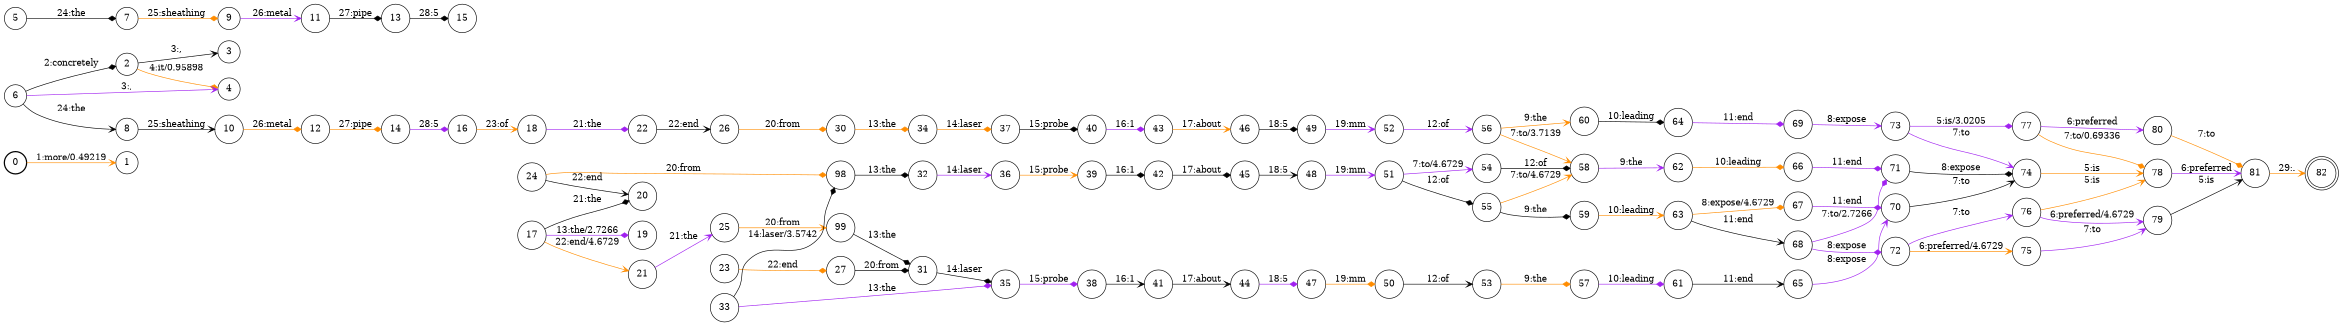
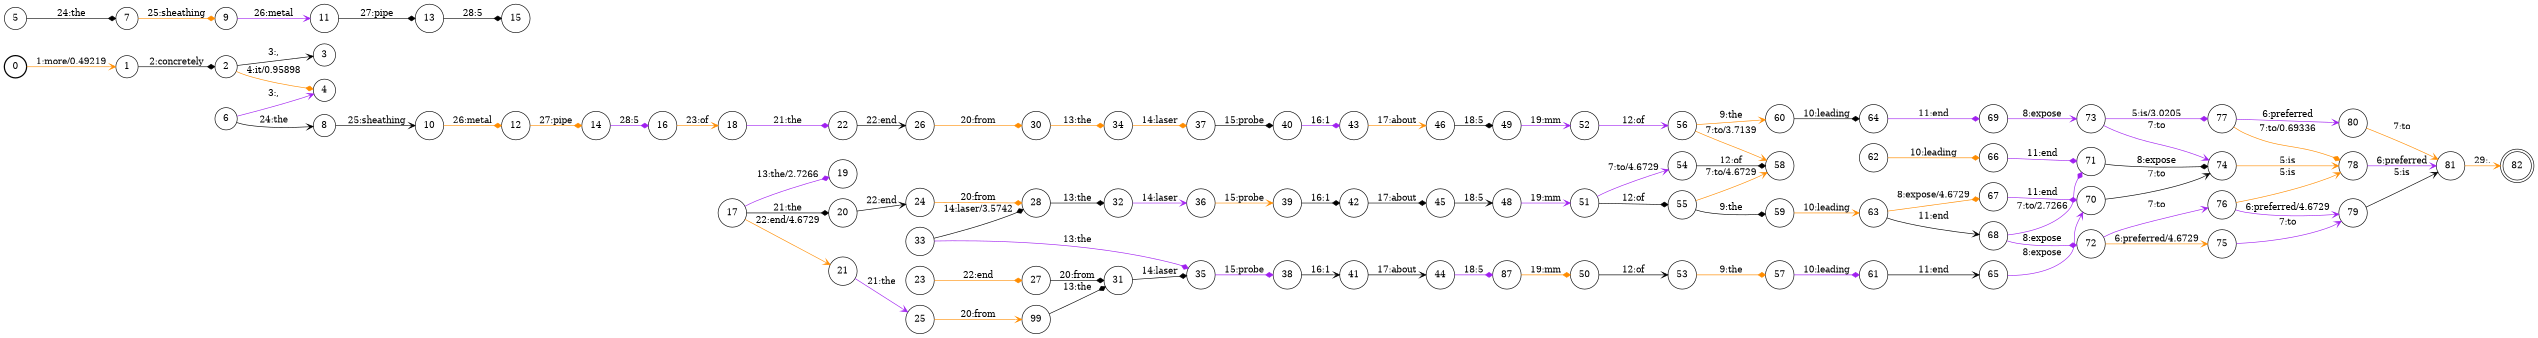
(67, 78) -> (173, 67)
(2204, 149) -> (2400, 142)
(1628, 168) -> none
(841, 175) -> (1036, 203)
(584, 188) -> (878, 208)
(1311, 284) -> (1507, 275)
